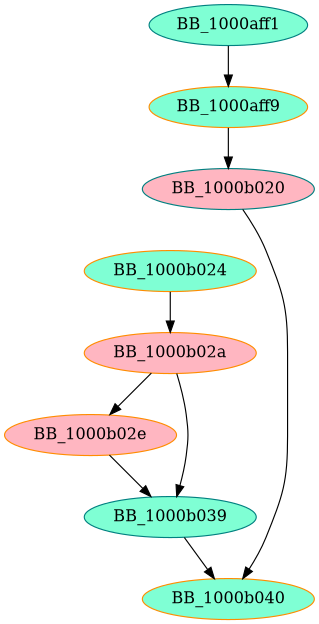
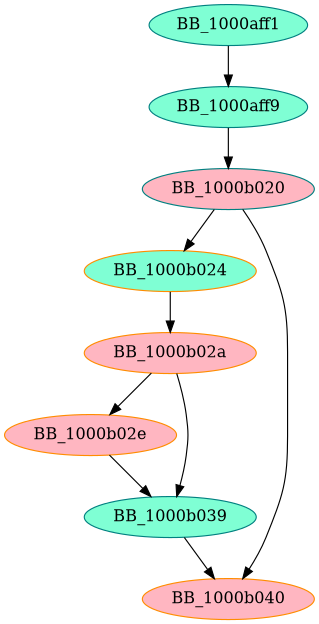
(228, 107) -> (228, 107)
none -> (203, 225)
(228, 599) -> (228, 599)
